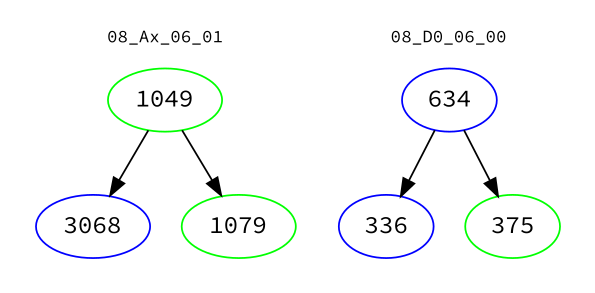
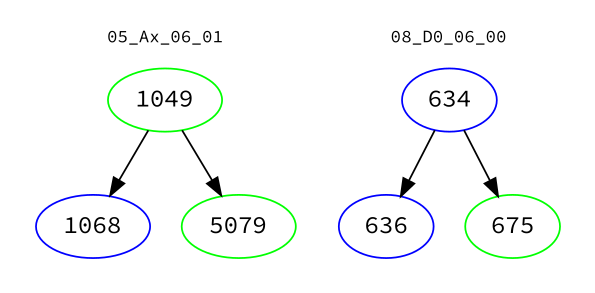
(166, 38) -> (166, 38)
(93, 226) -> (93, 226)
(239, 226) -> (239, 226)
(386, 226) -> (386, 226)
(513, 226) -> (513, 226)
